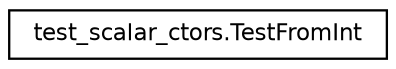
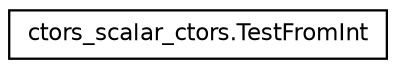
(198, 35) -> (198, 35)
